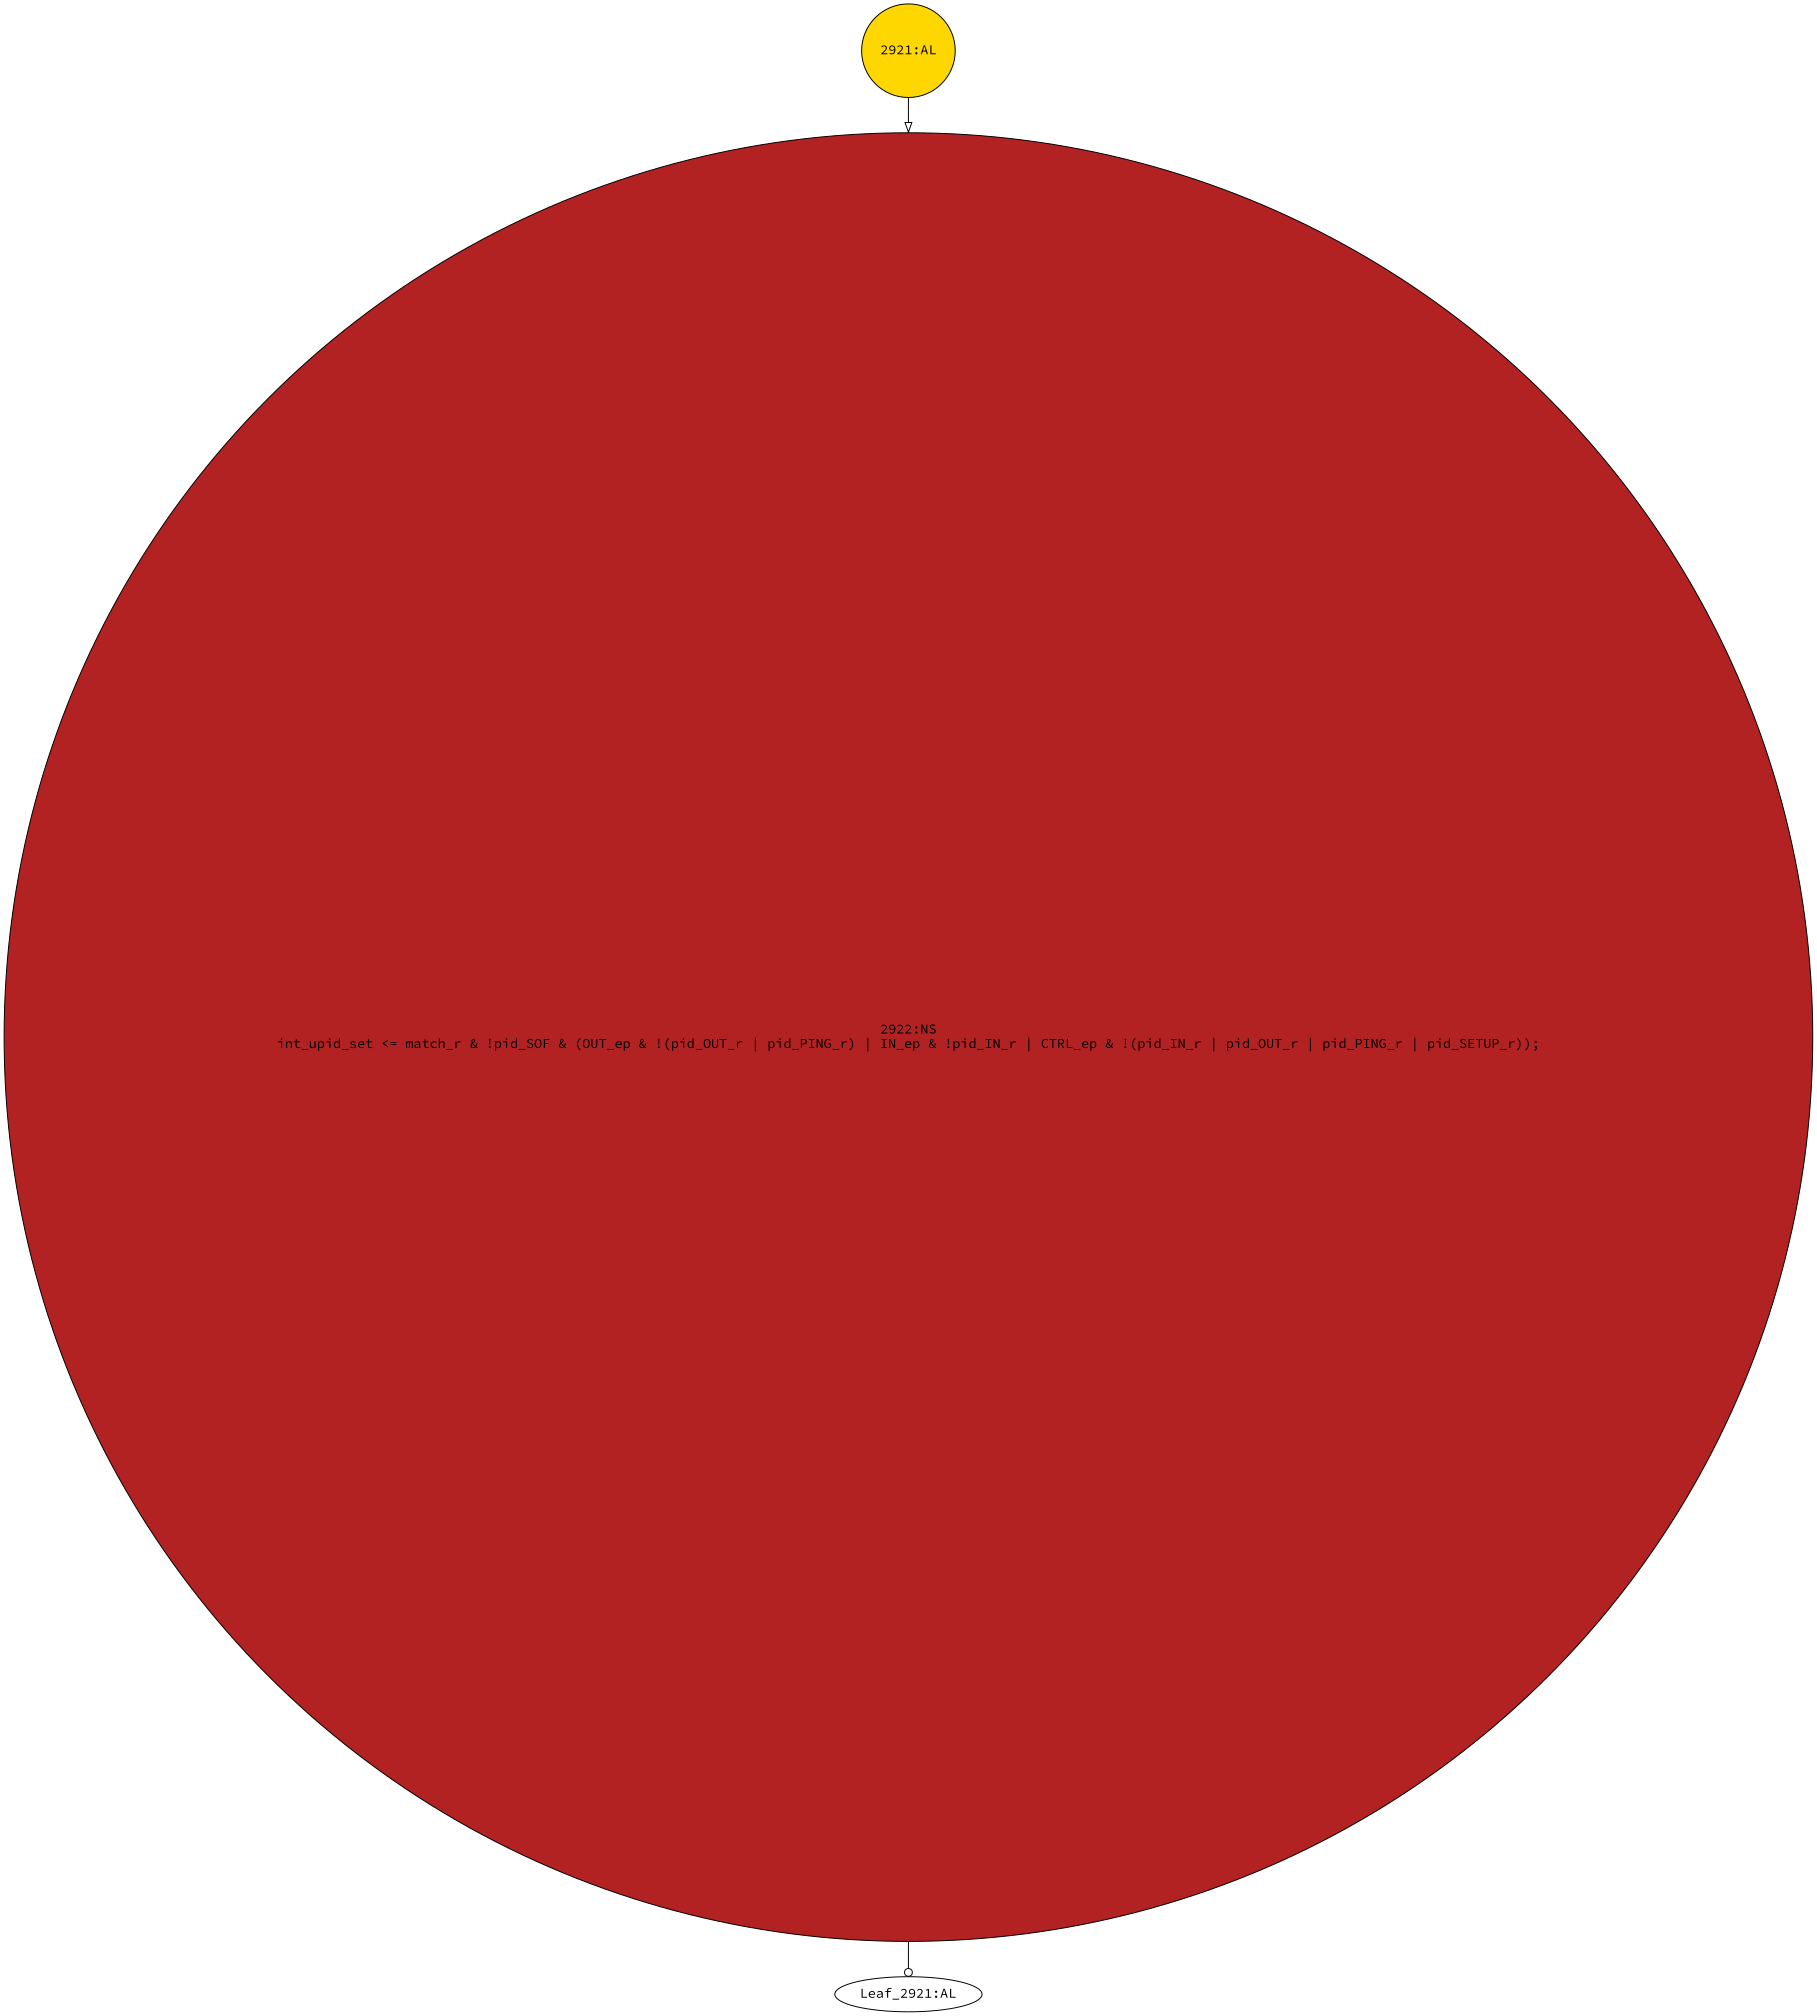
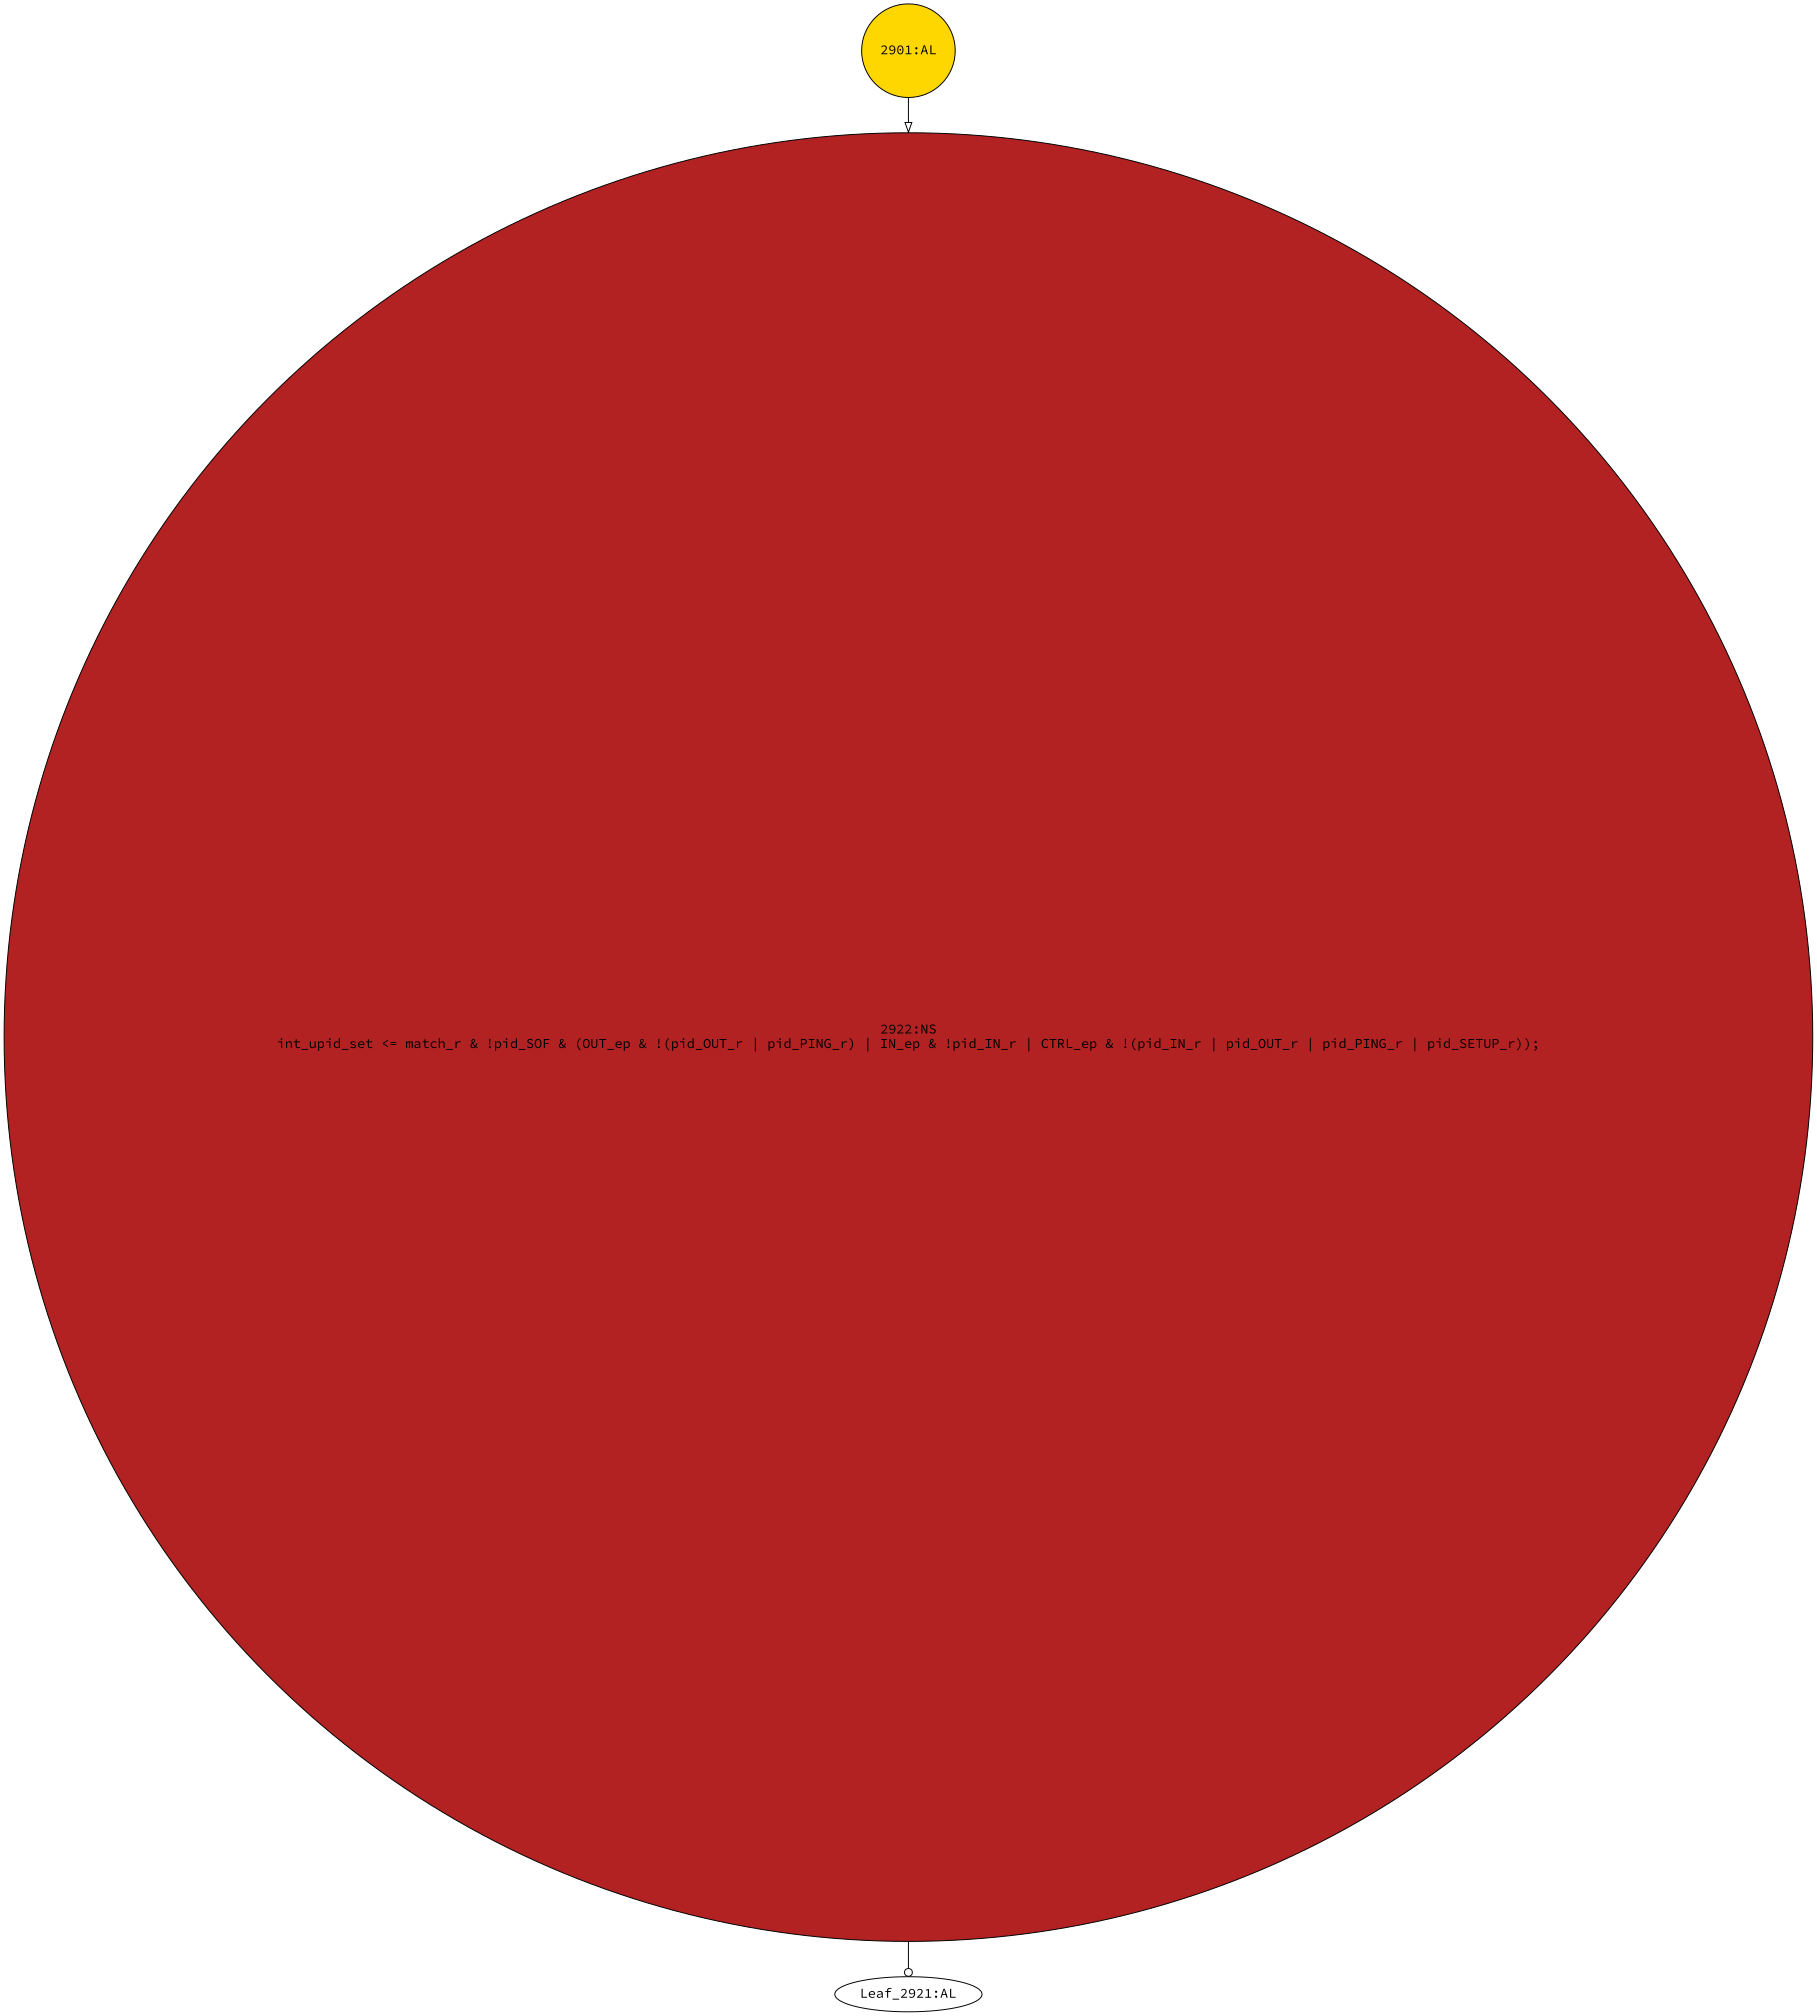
(908, 51) -> (908, 51)
